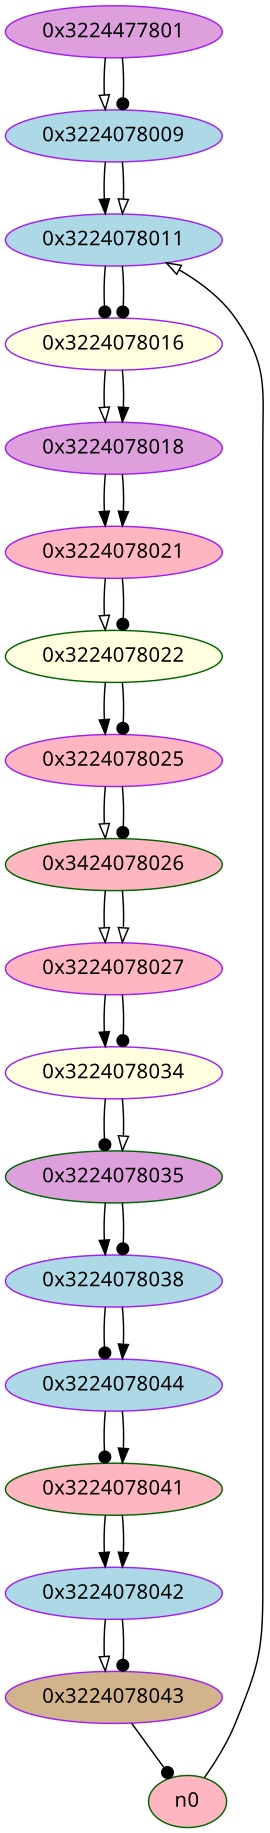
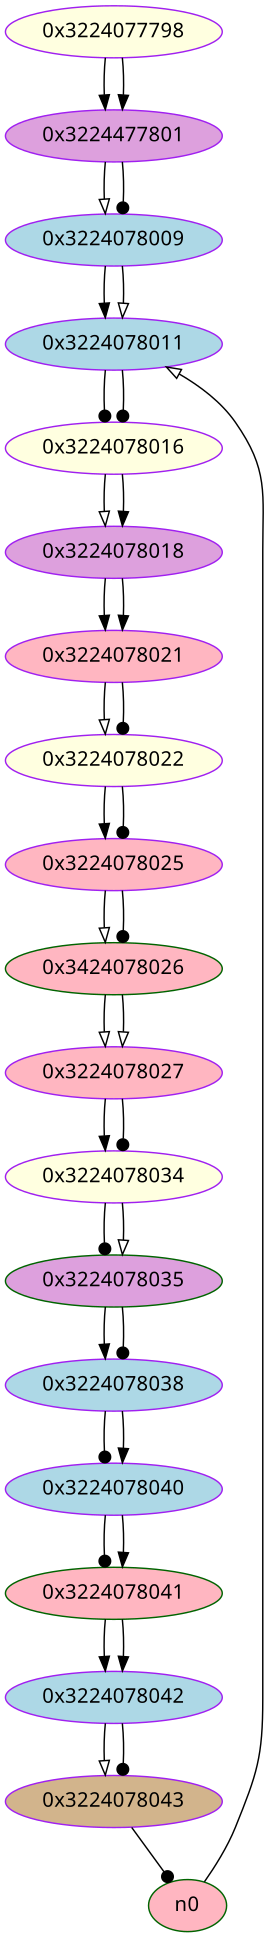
none -> (114, 32)
(114, 656) -> (114, 761)
(114, 1385) -> (114, 1489)
